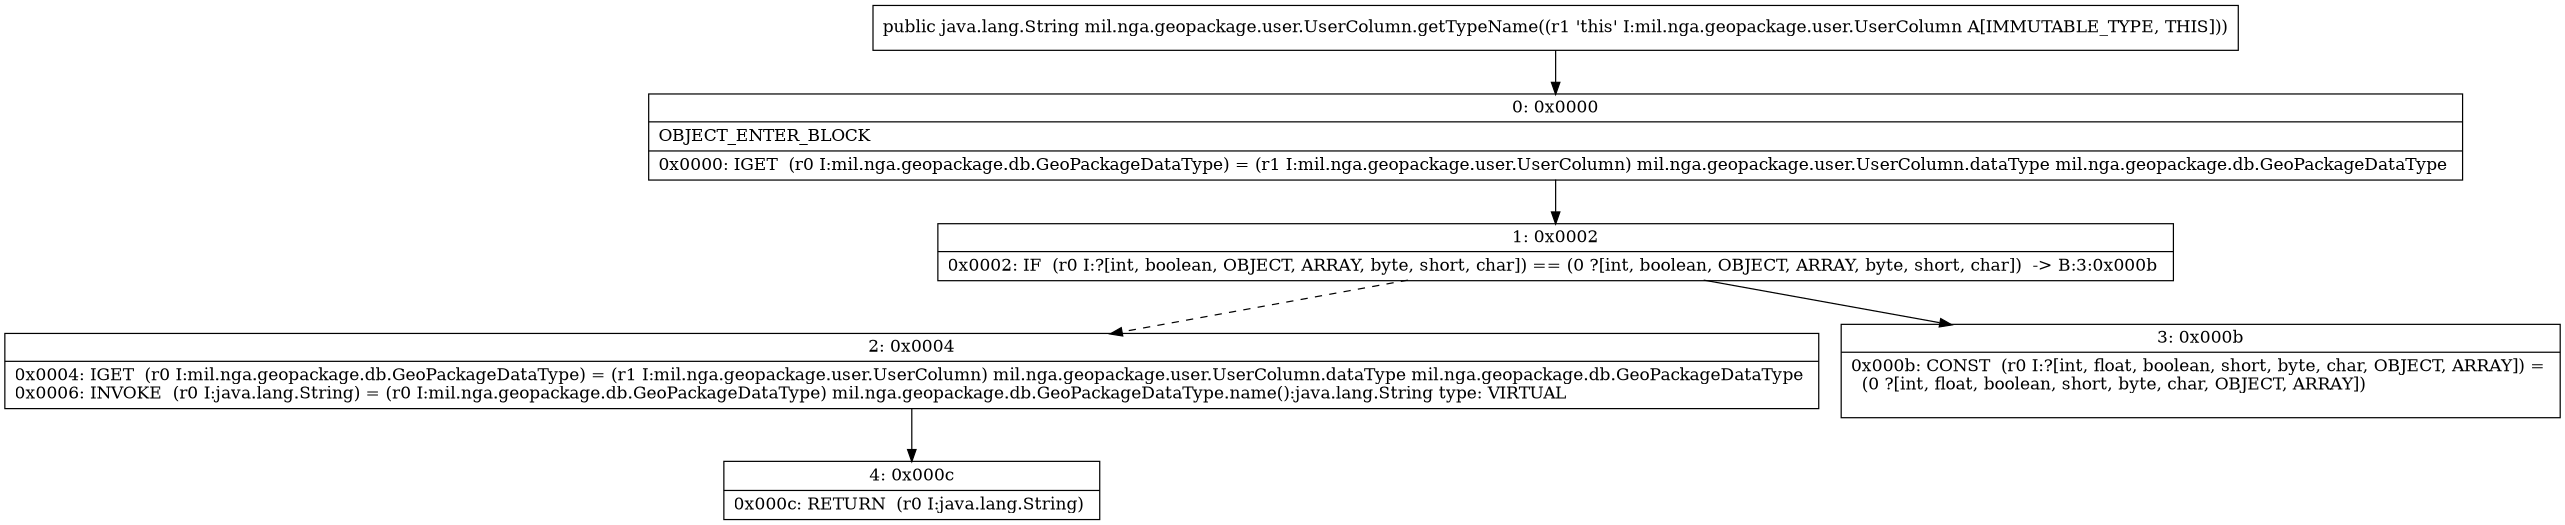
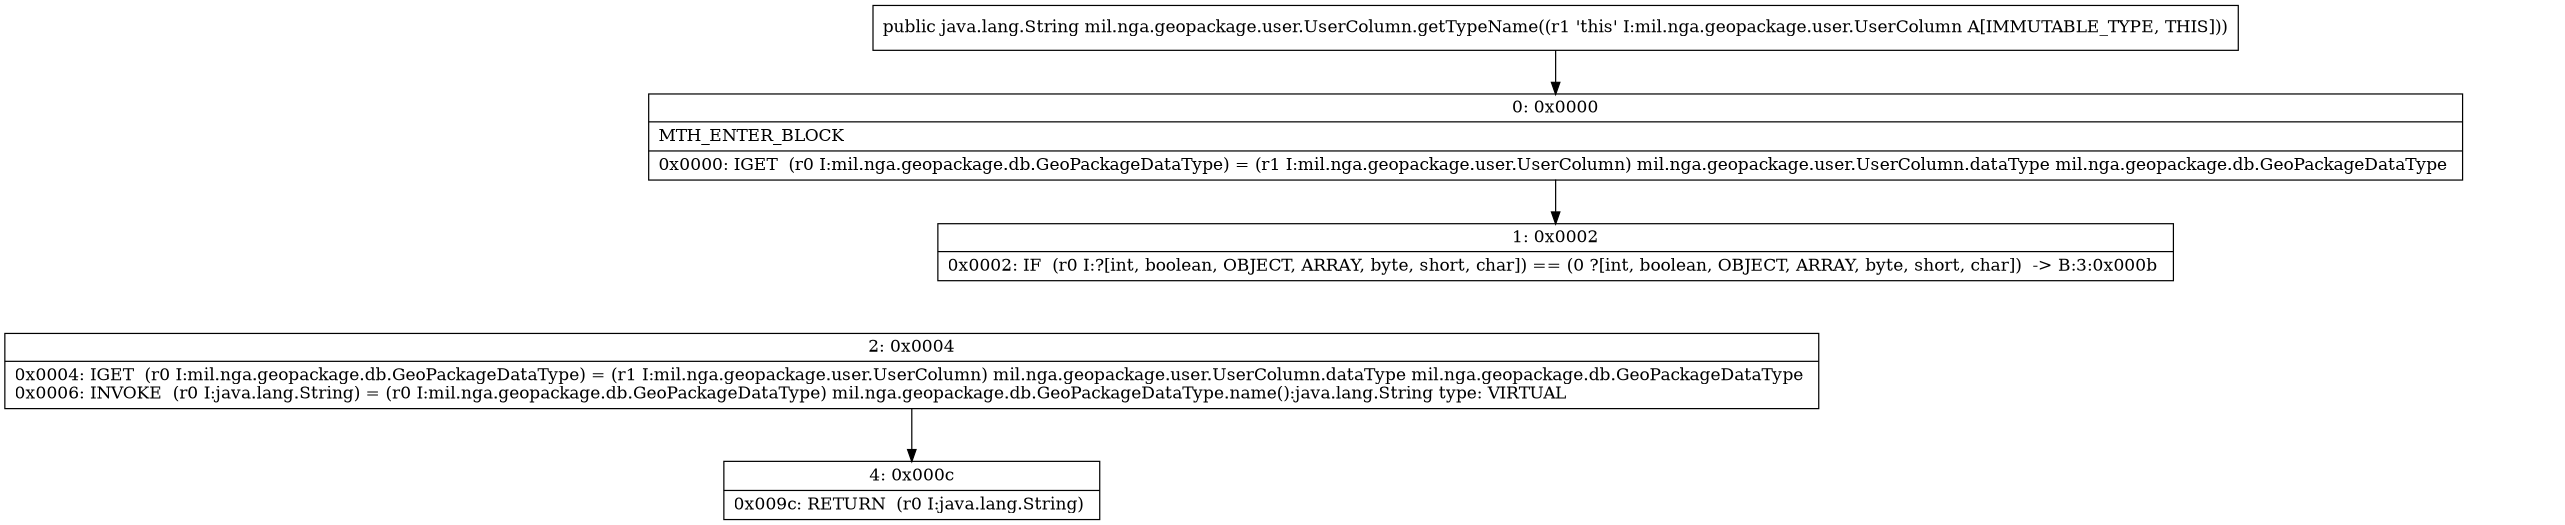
(764, 136) -> (752, 136)
(1265, 306) -> none
(2201, 371) -> none
(912, 504) -> (912, 504)
